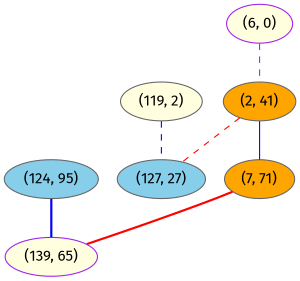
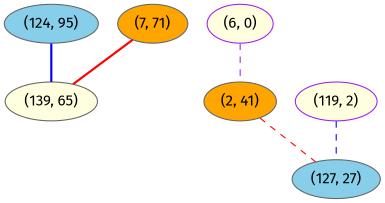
(161, 101) -> (336, 101)
(260, 140) -> none
(51, 257) -> (51, 101)
